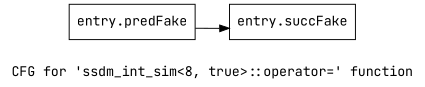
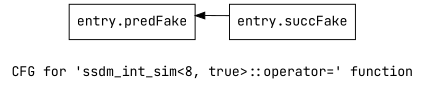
(207, 28) -> (217, 16)
